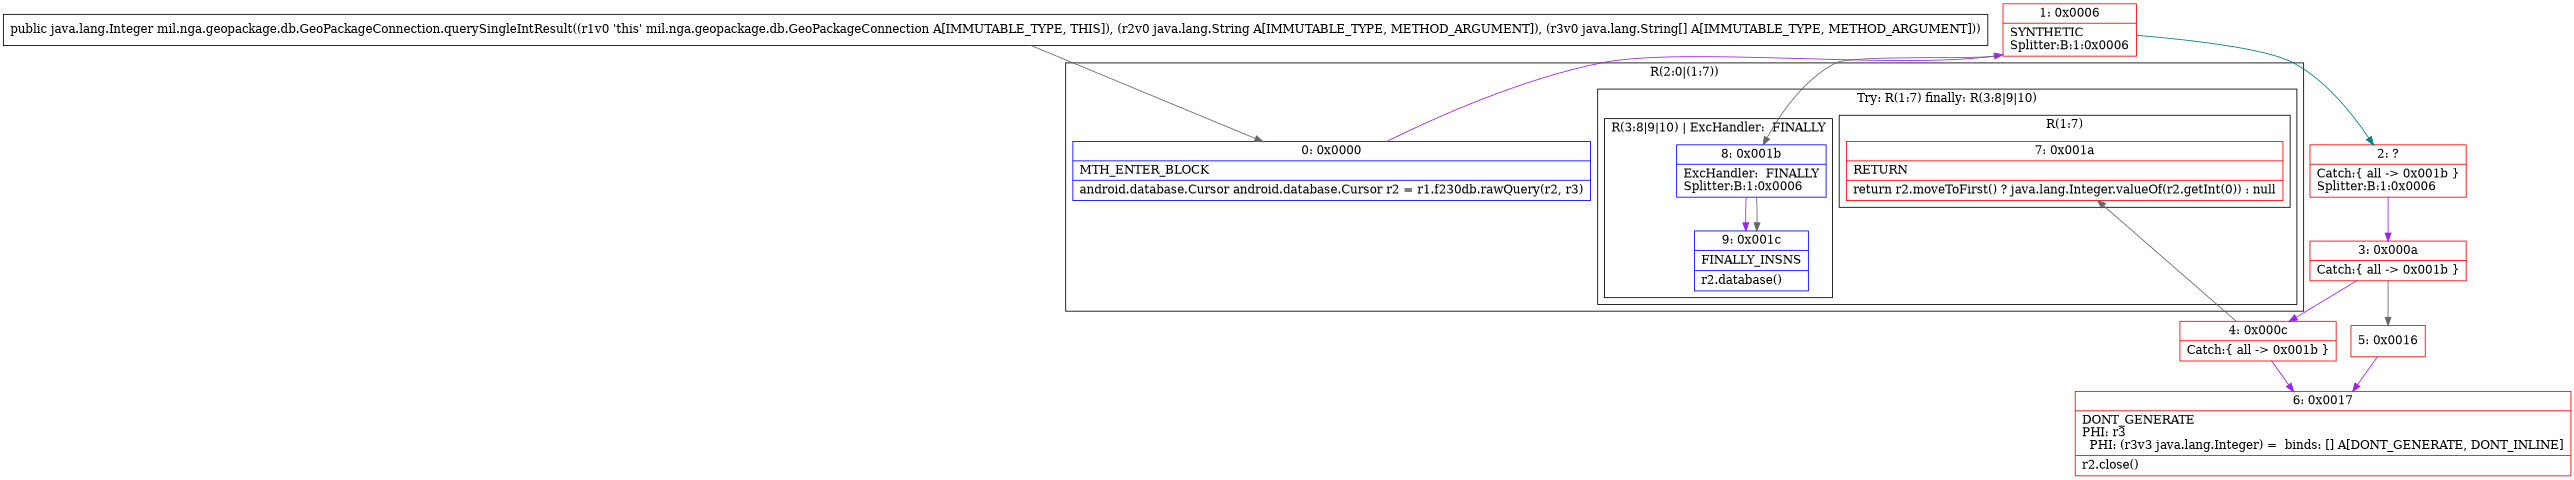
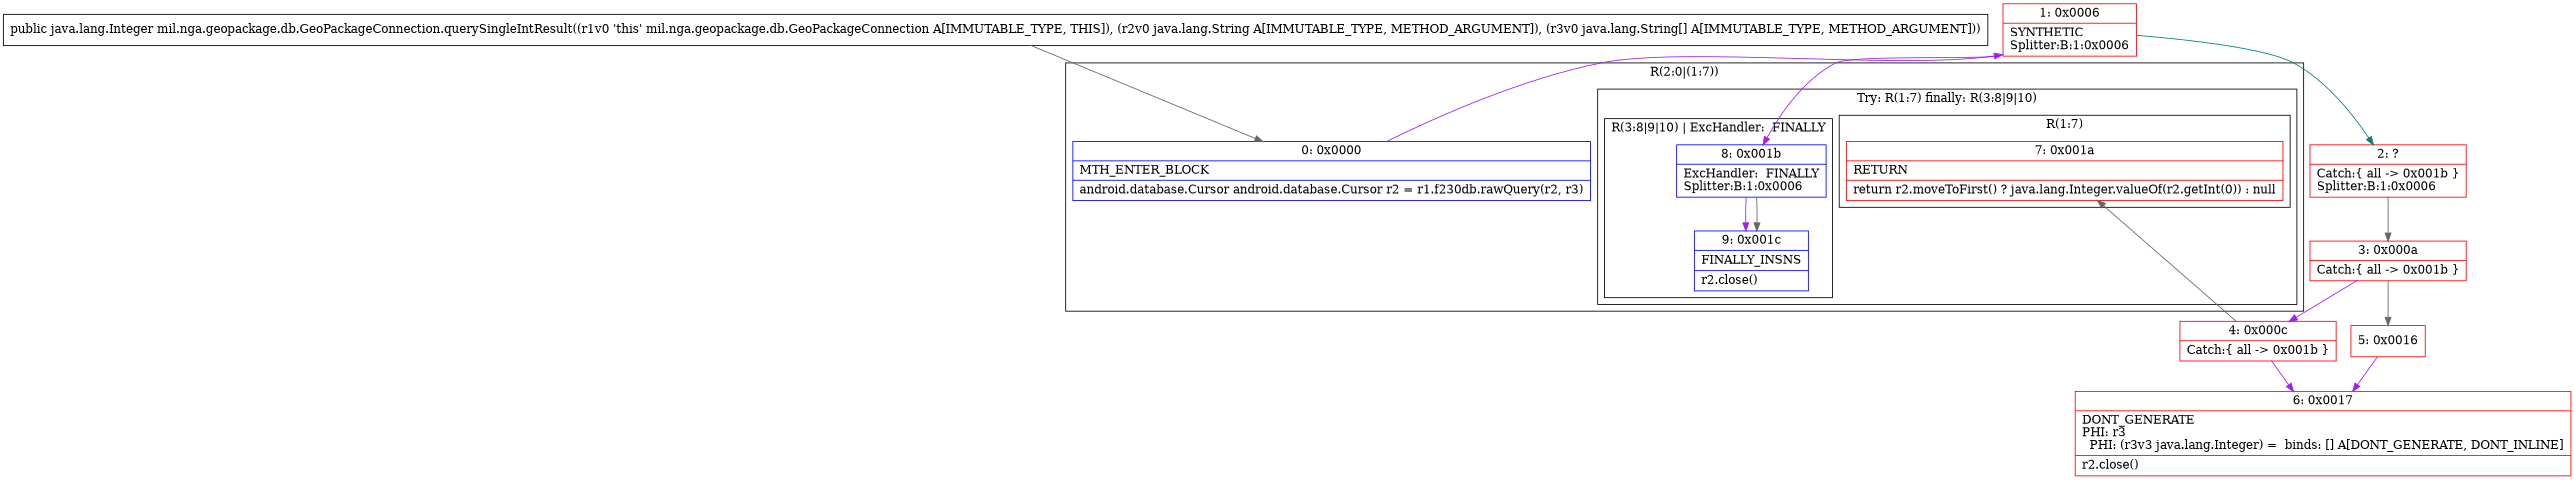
(1823, 71) -> (1823, 71)
(2388, 215) -> (2388, 215)
(1742, 280) -> (1729, 280)
